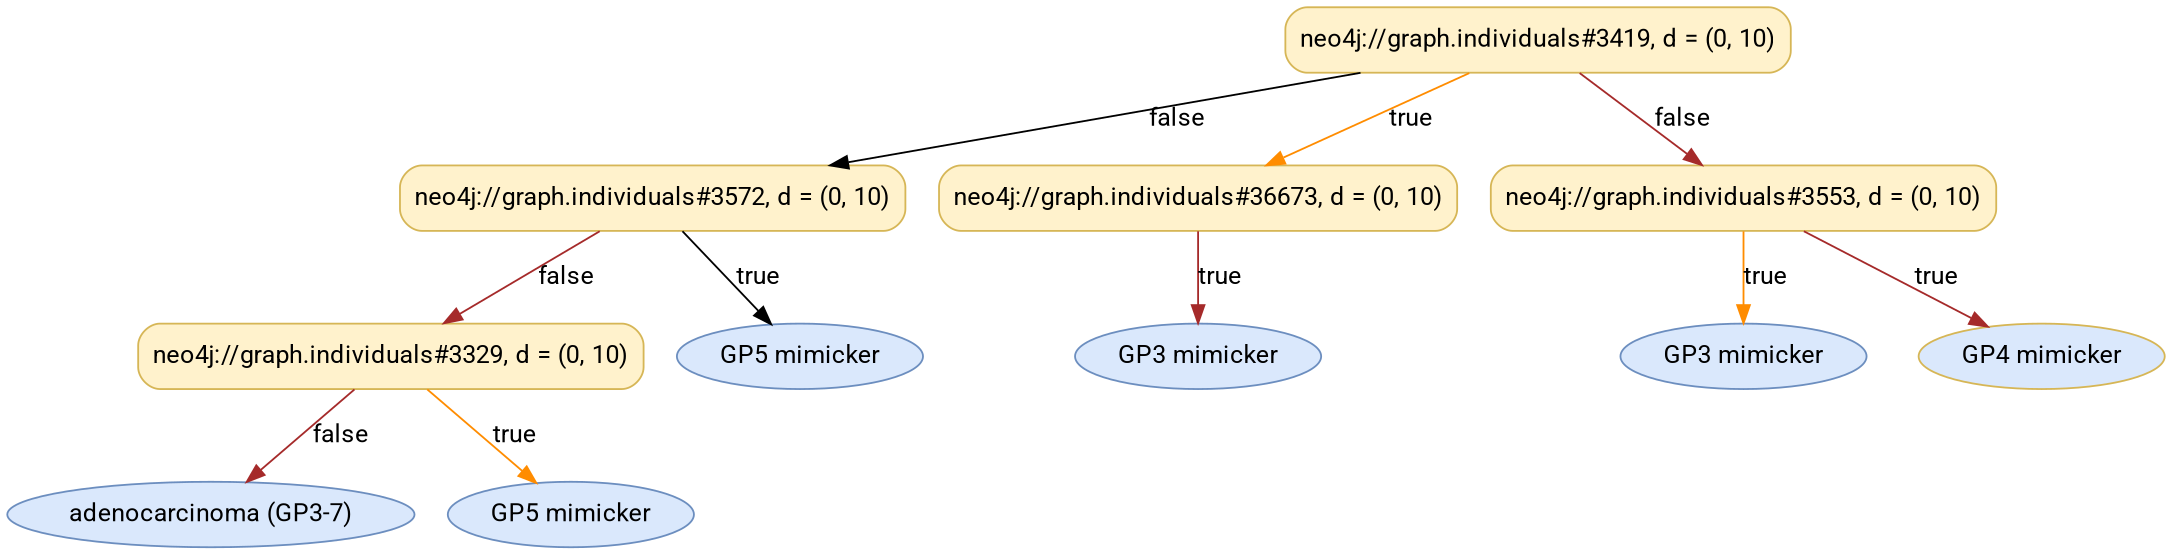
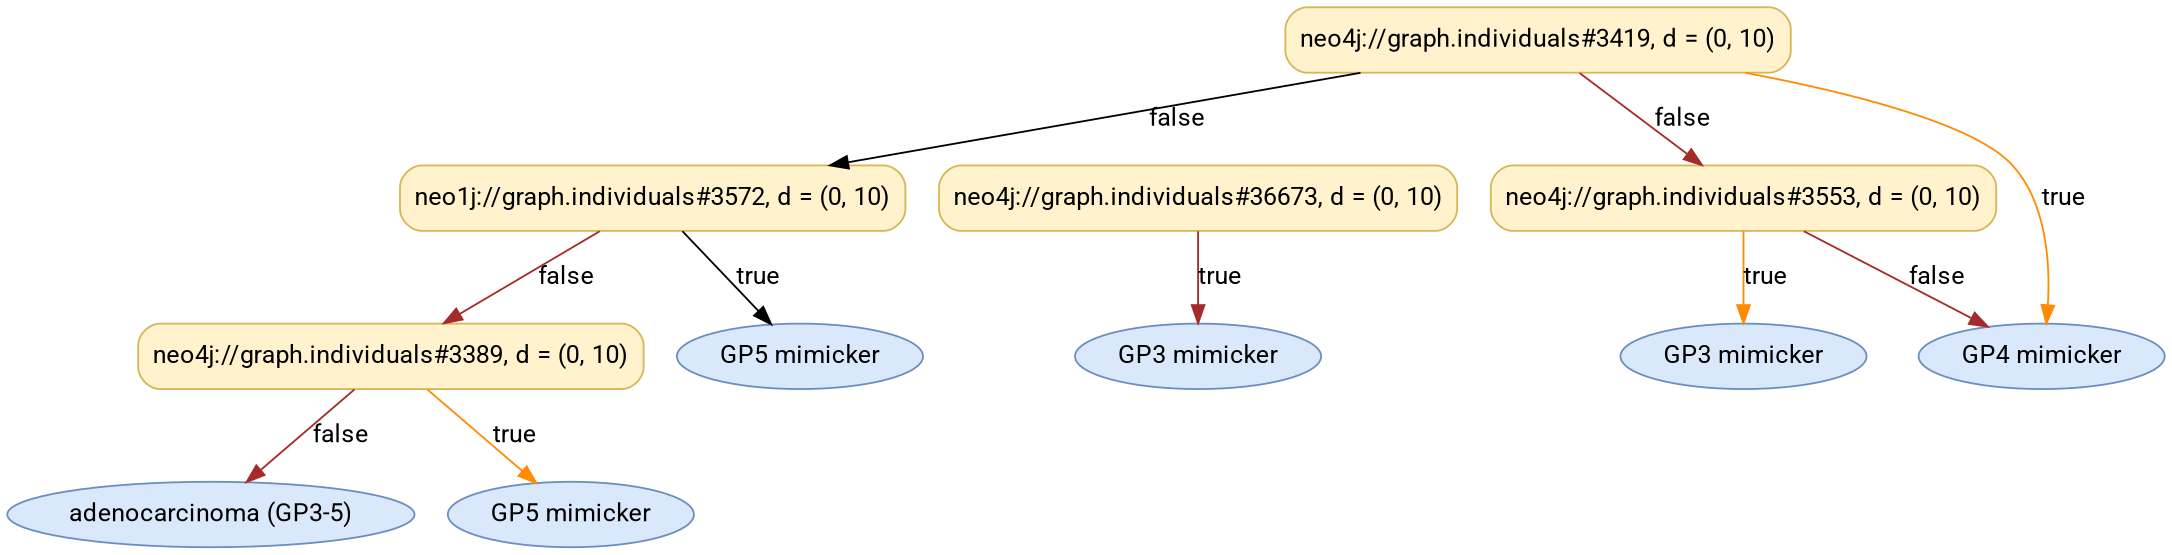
(1376, 115) -> (1954, 129)
(653, 198) -> (653, 198)
(1937, 277) -> (1937, 277)
(391, 356) -> (391, 356)
(2042, 356) -> (2042, 356)
(211, 515) -> (211, 515)
